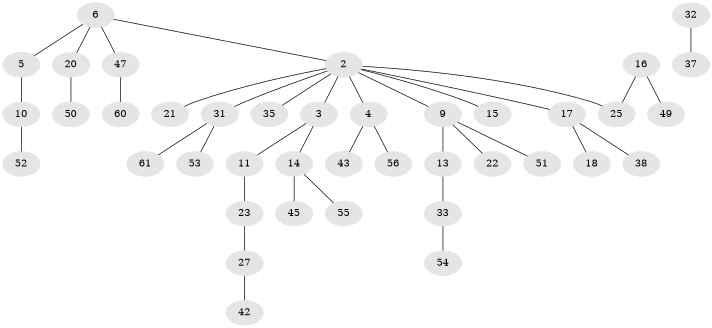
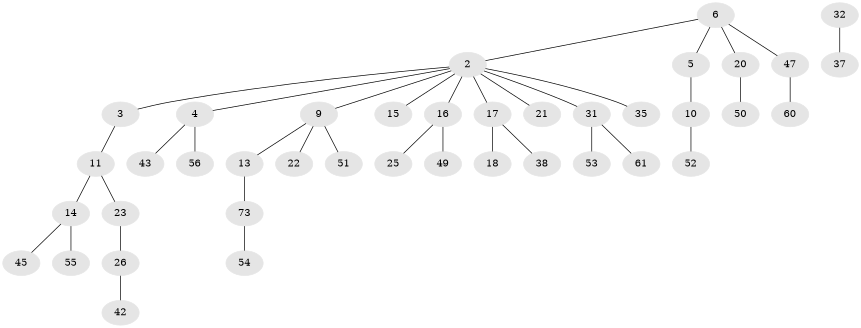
(484, 79) -> (455, 90)
(307, 139) -> (83, 189)
(443, 214) -> (245, 214)
(245, 263) -> (121, 263)
